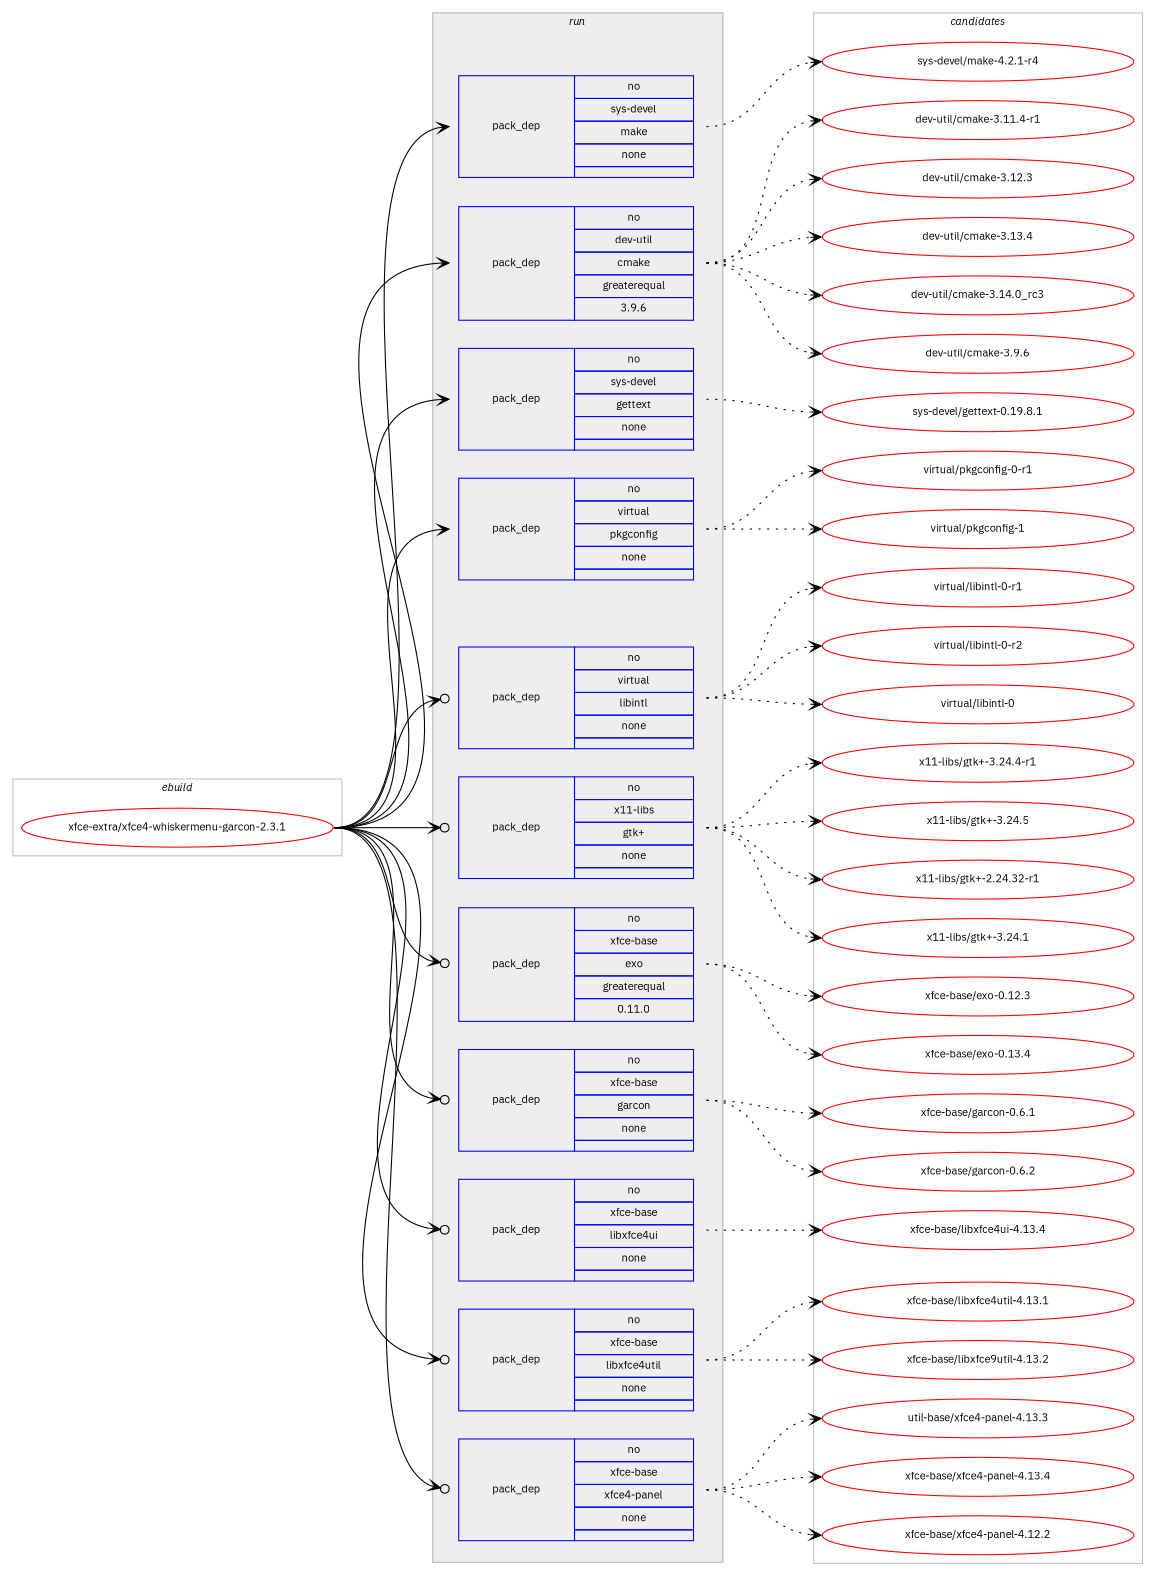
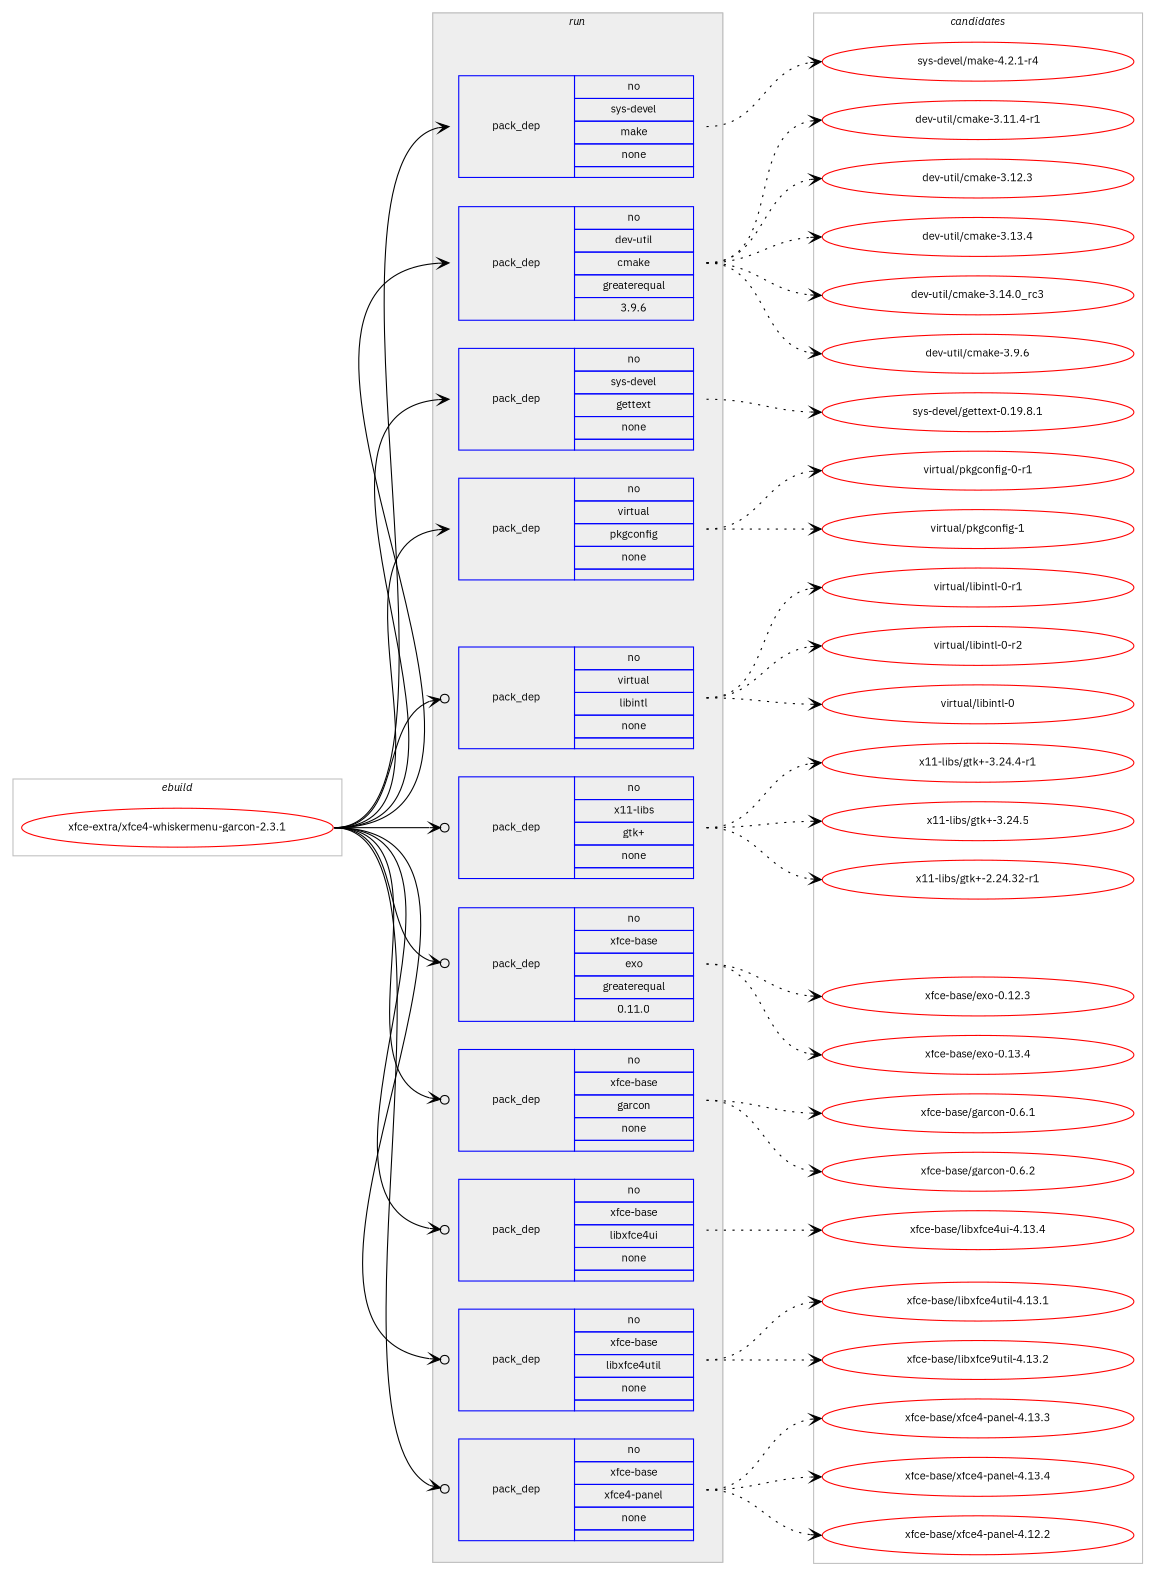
(978, 938) -> none
(978, 1418) -> (978, 1418)
